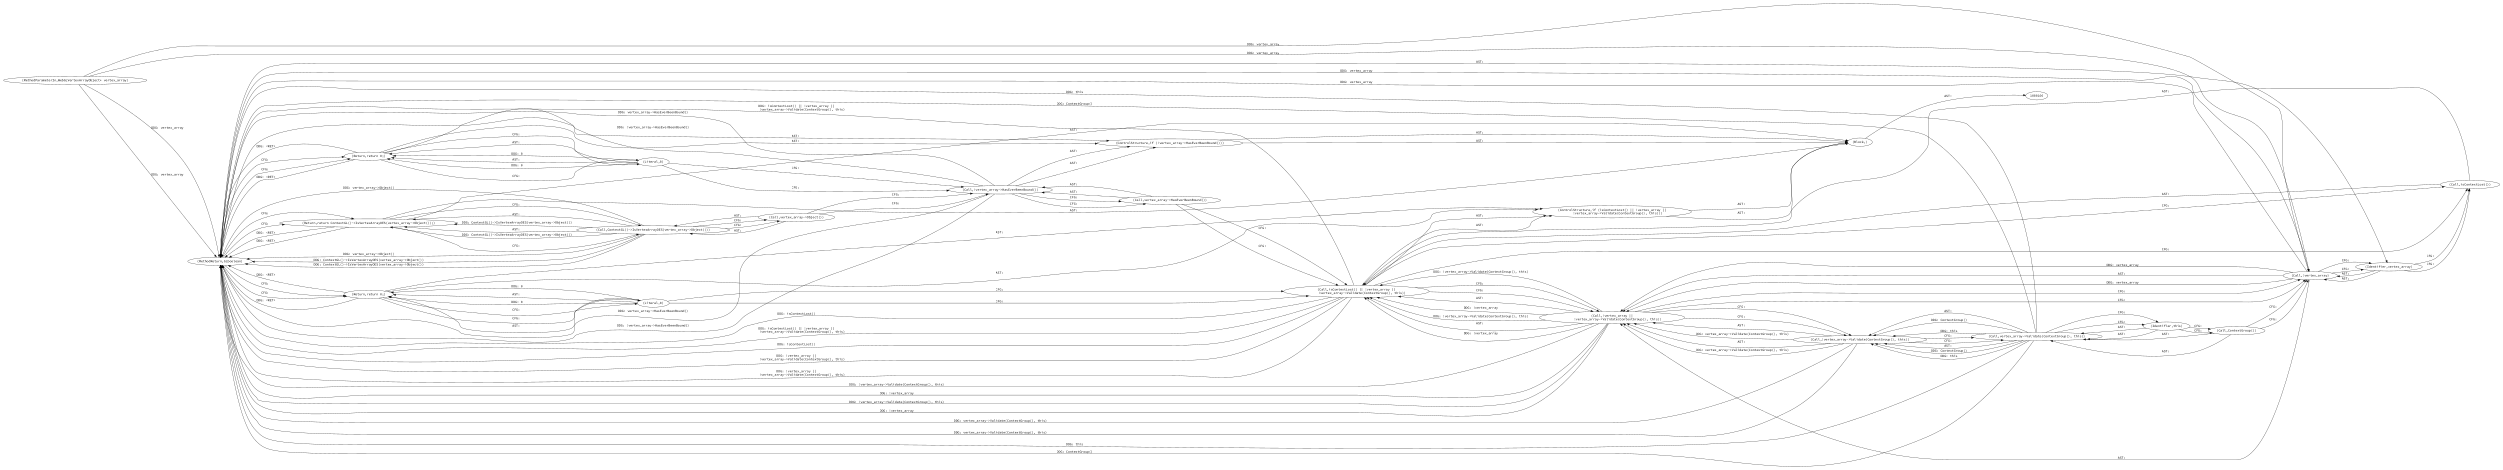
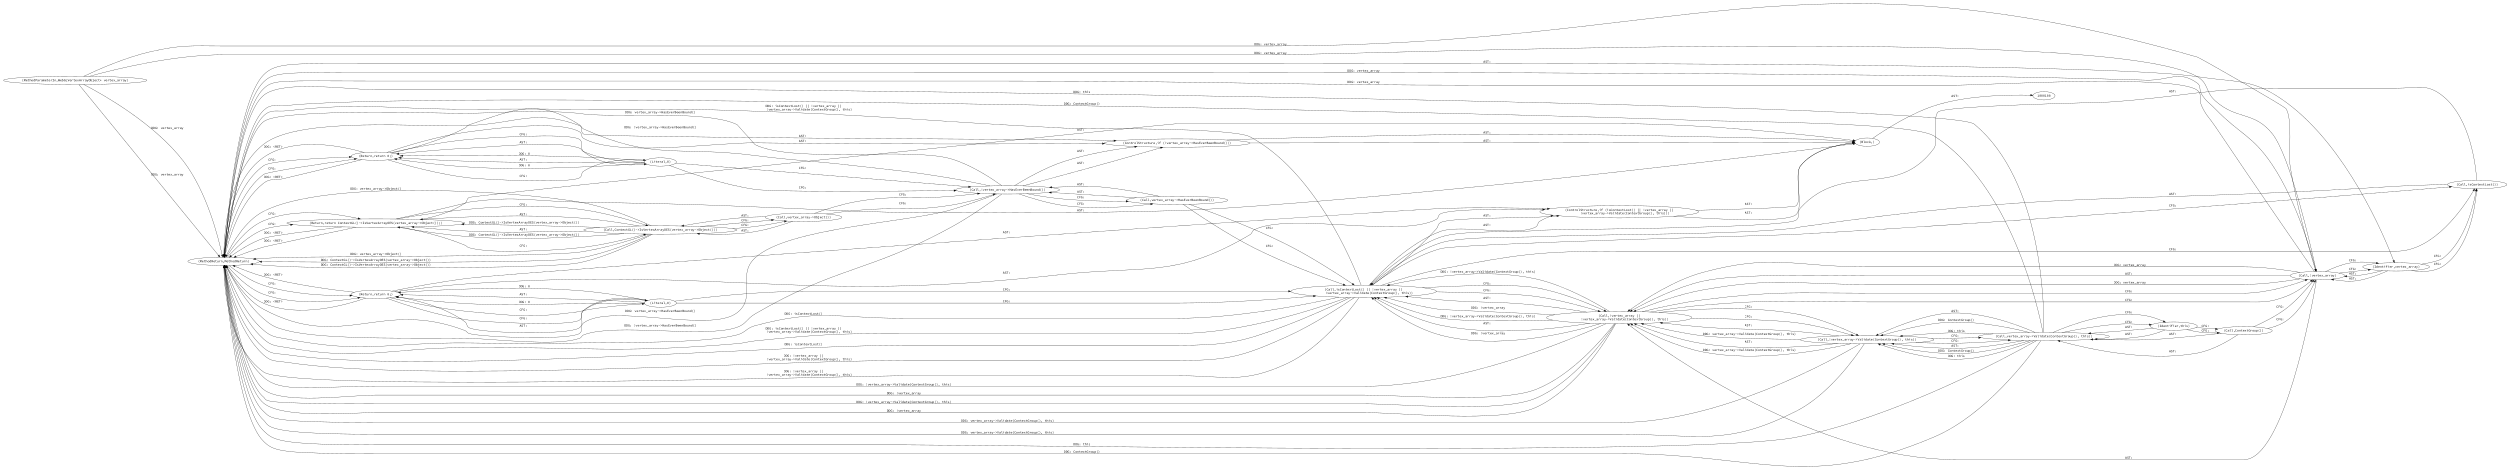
(220, 261) -> (224, 261)
